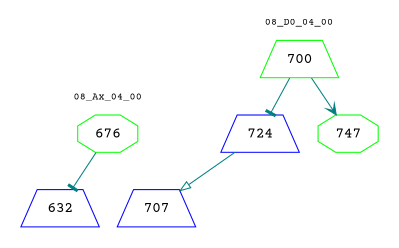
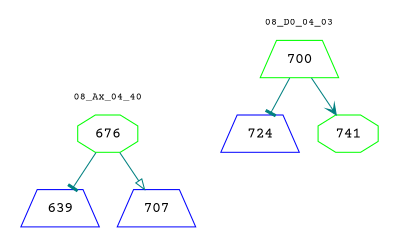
(299, 22) -> (299, 22)
(108, 97) -> (108, 97)
(348, 134) -> (348, 134)
(212, 168) -> (129, 167)
(60, 208) -> (60, 208)
